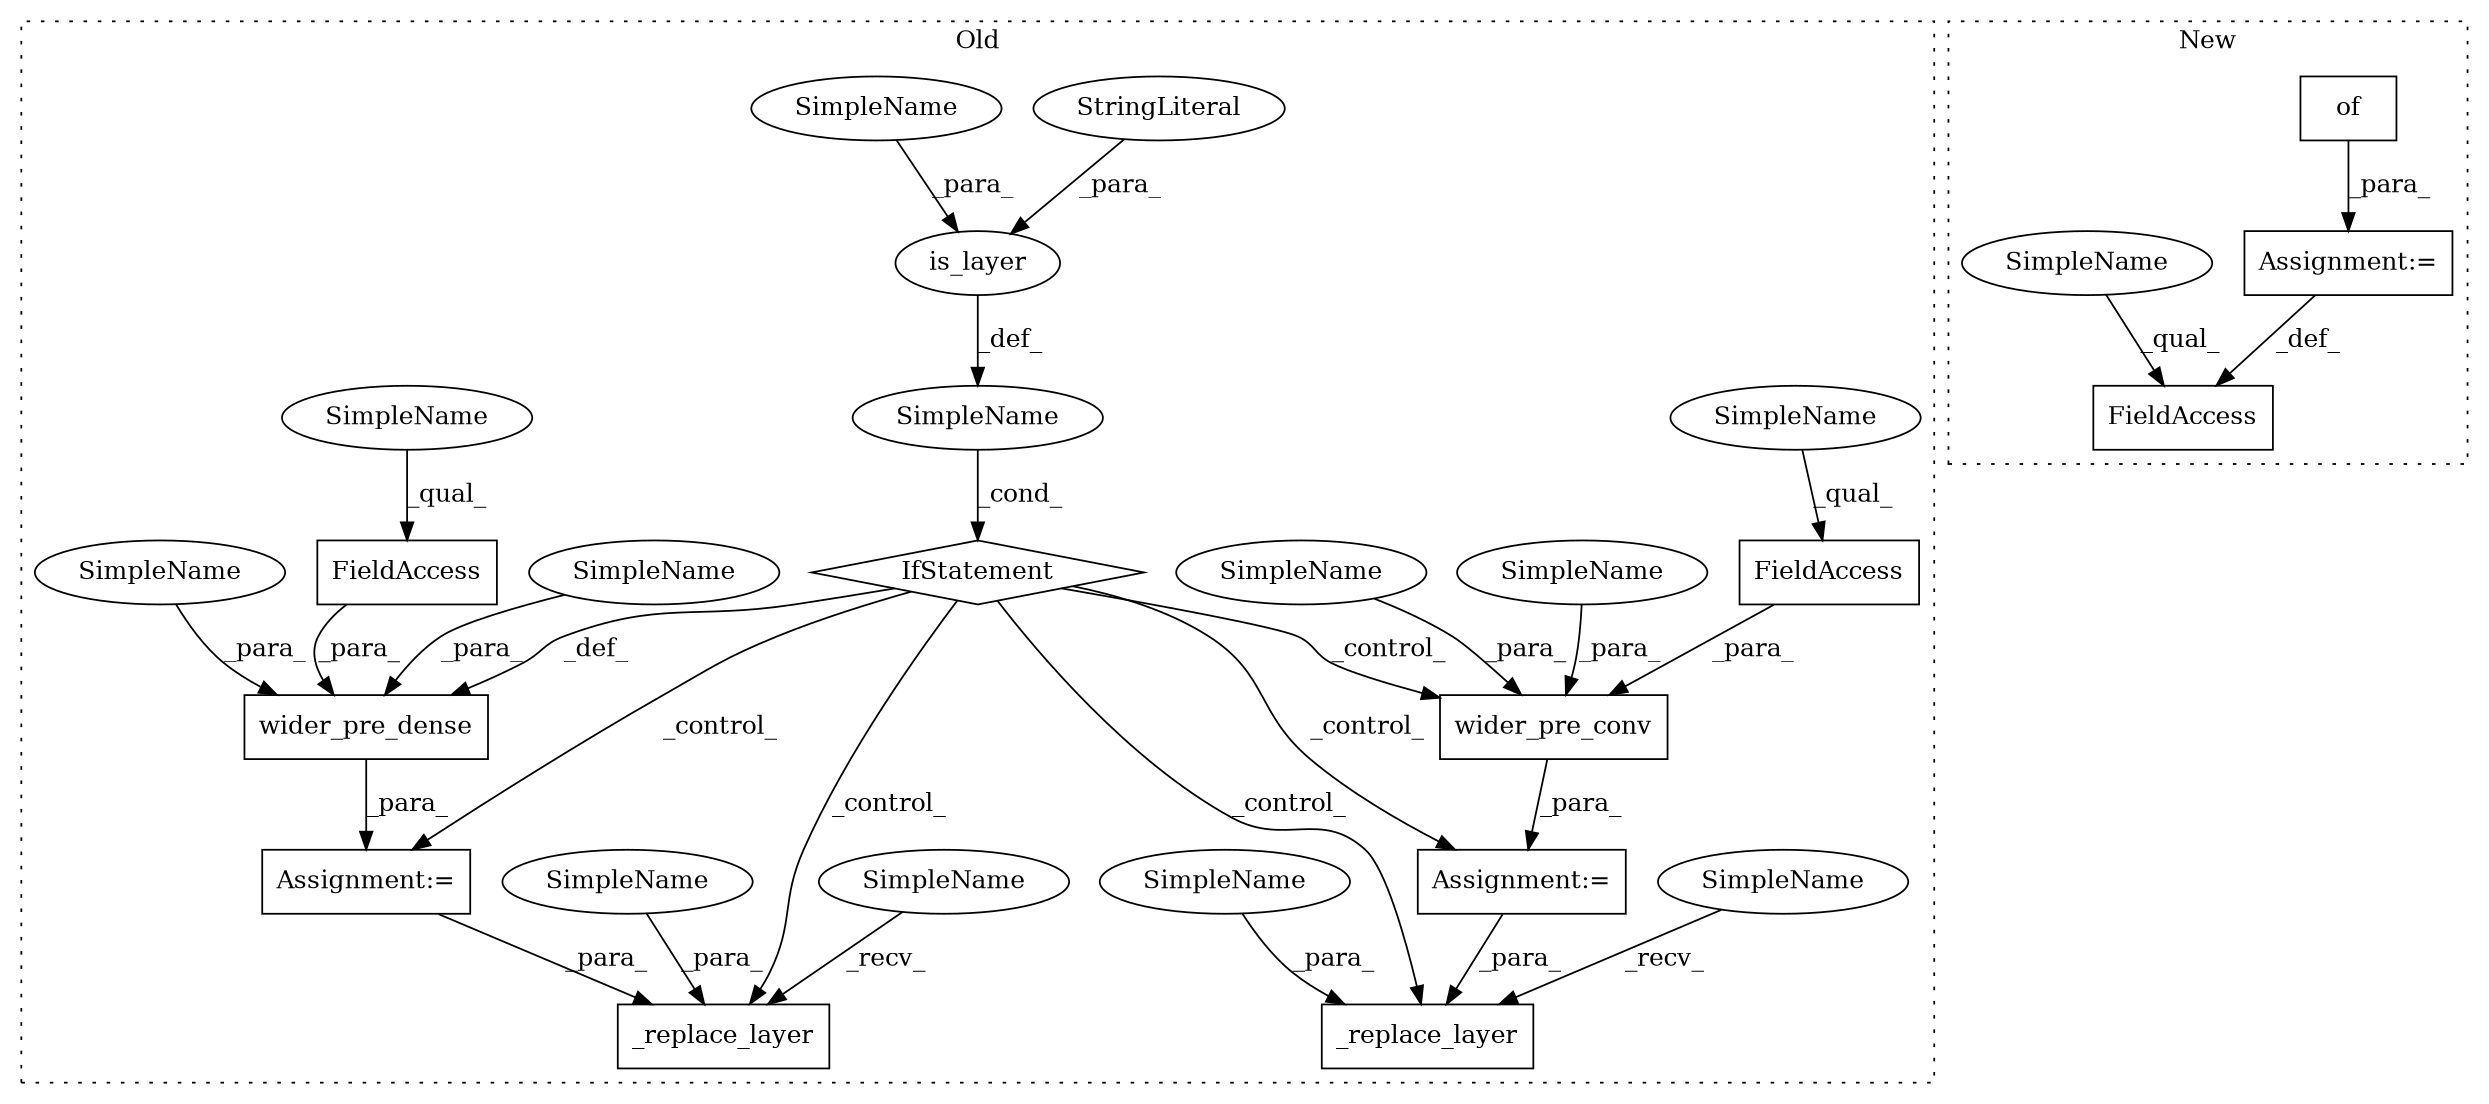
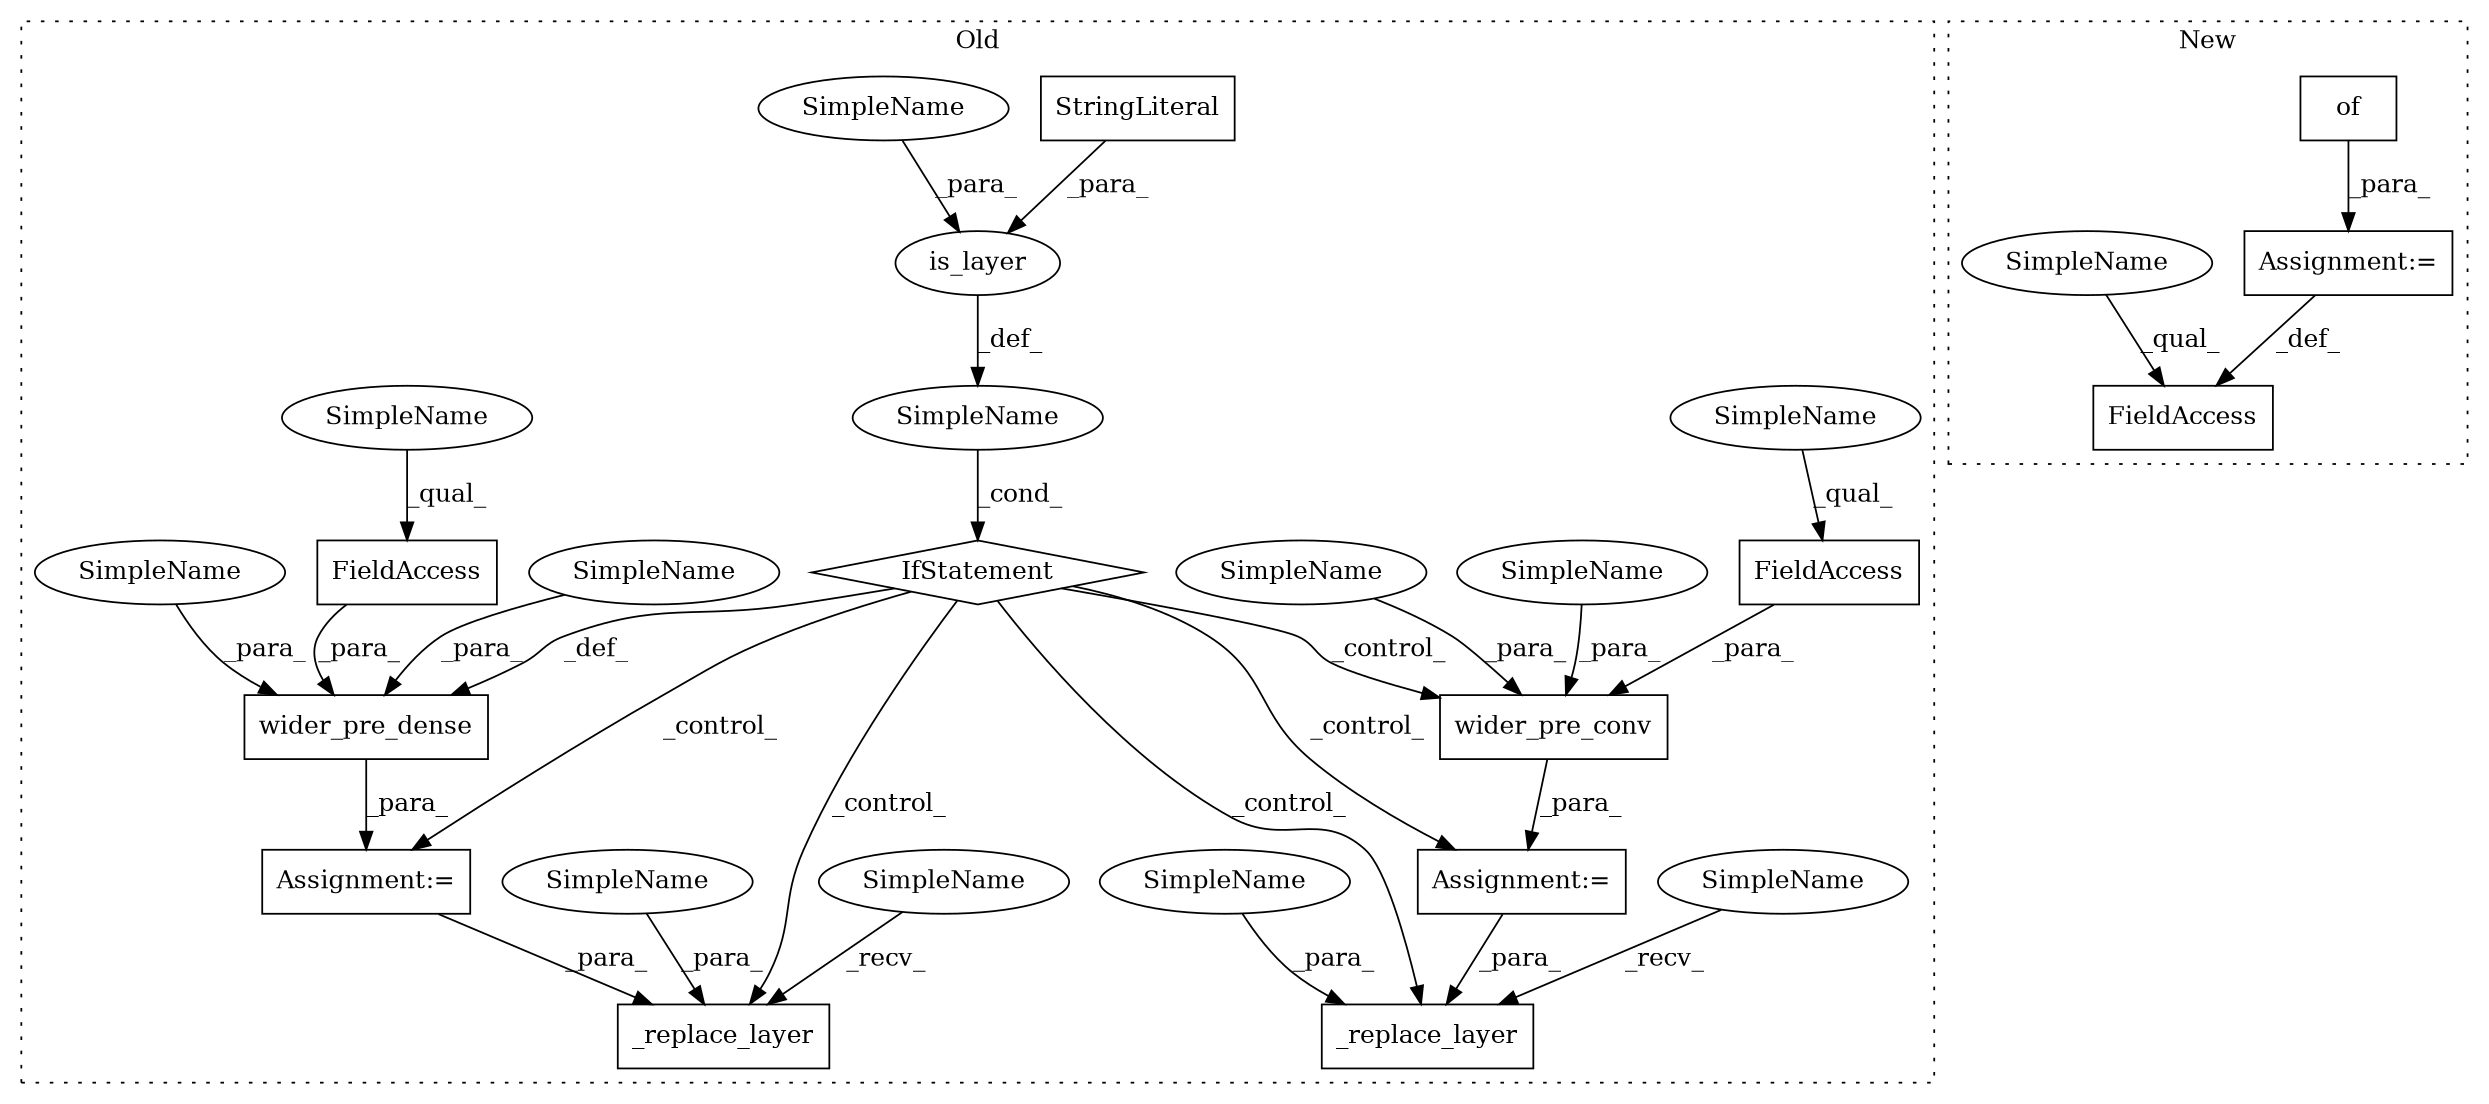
(1159, 108) -> (1138, 108)
